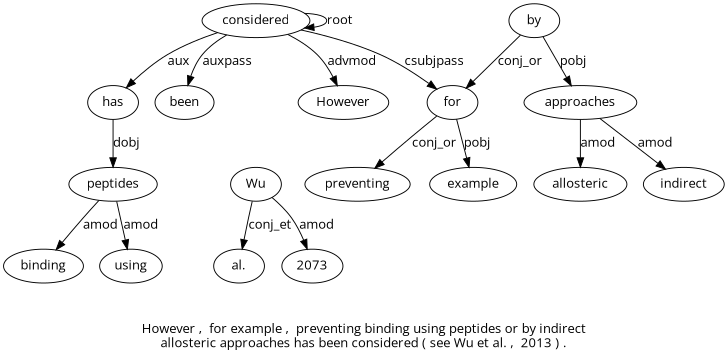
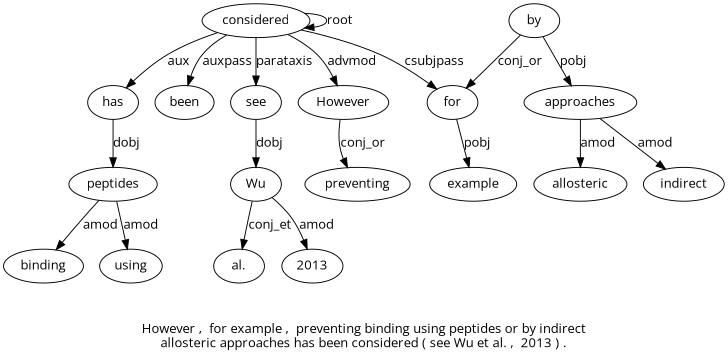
none -> (256, 102)
(409, 139) -> (339, 140)
(312, 266) -> (312, 266)
